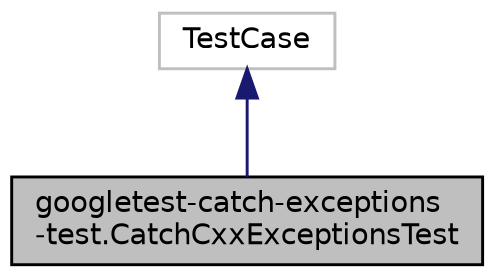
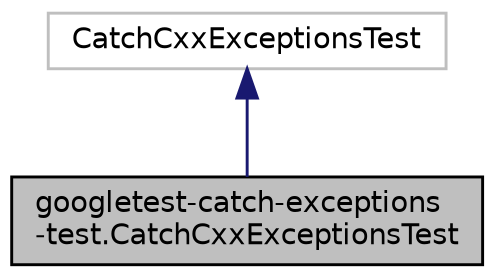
(247, 41) -> (247, 41)
